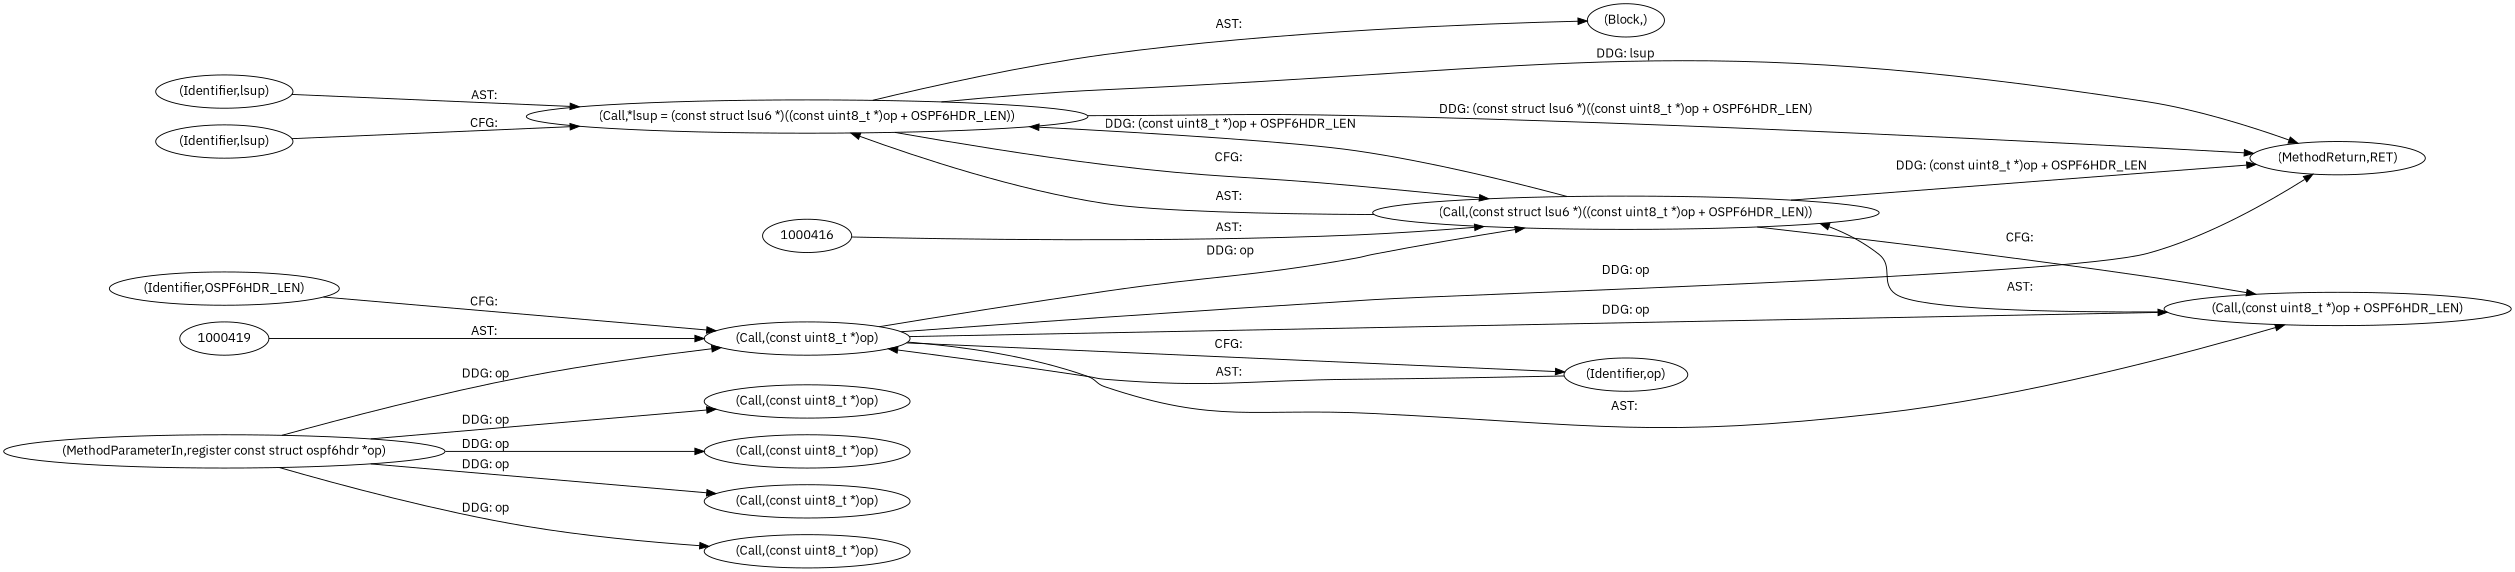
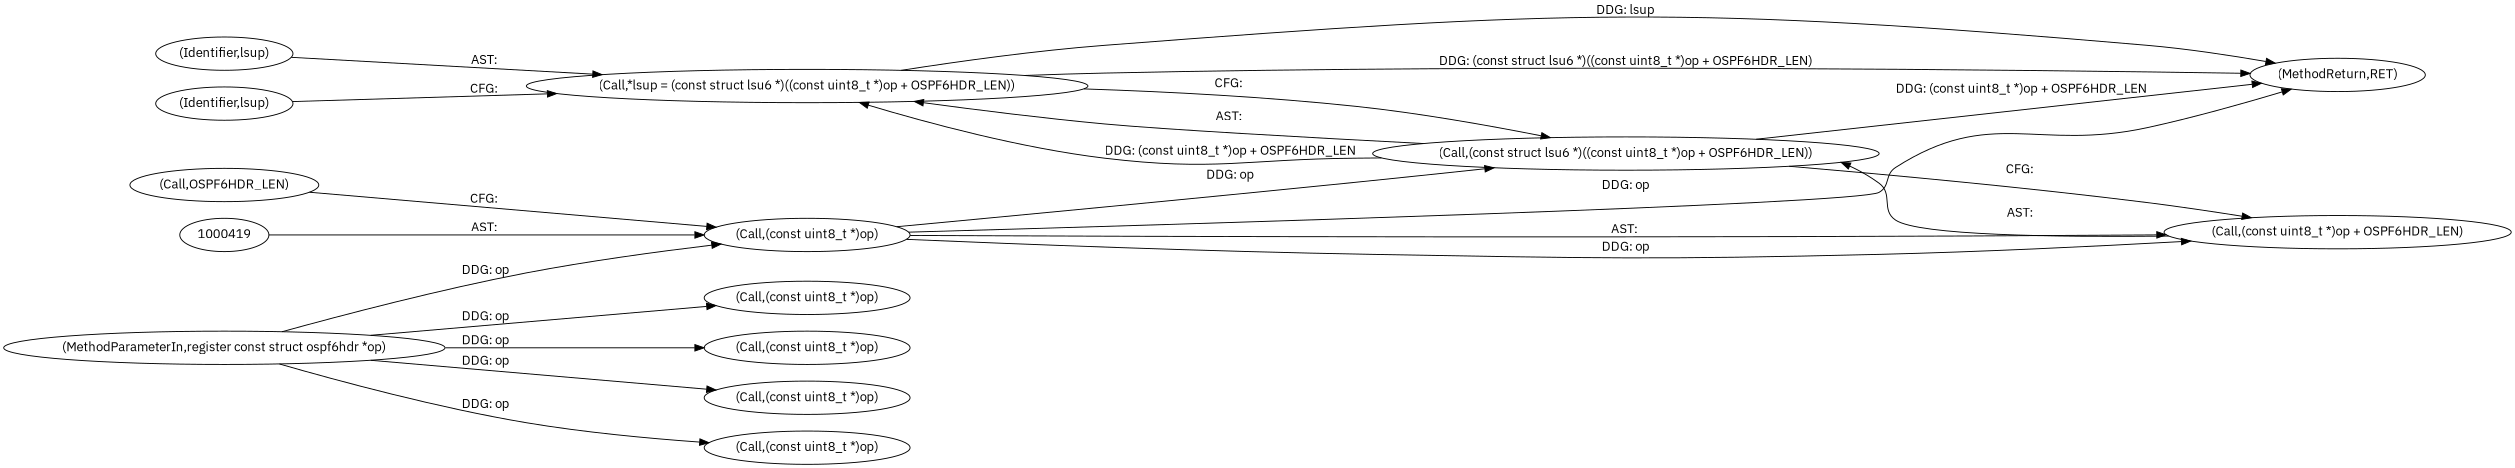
(1626, 20) -> none
(807, 236) -> none
(224, 289) -> (224, 185)
(1626, 375) -> none
